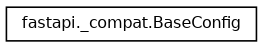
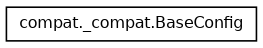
(131, 24) -> (131, 24)
